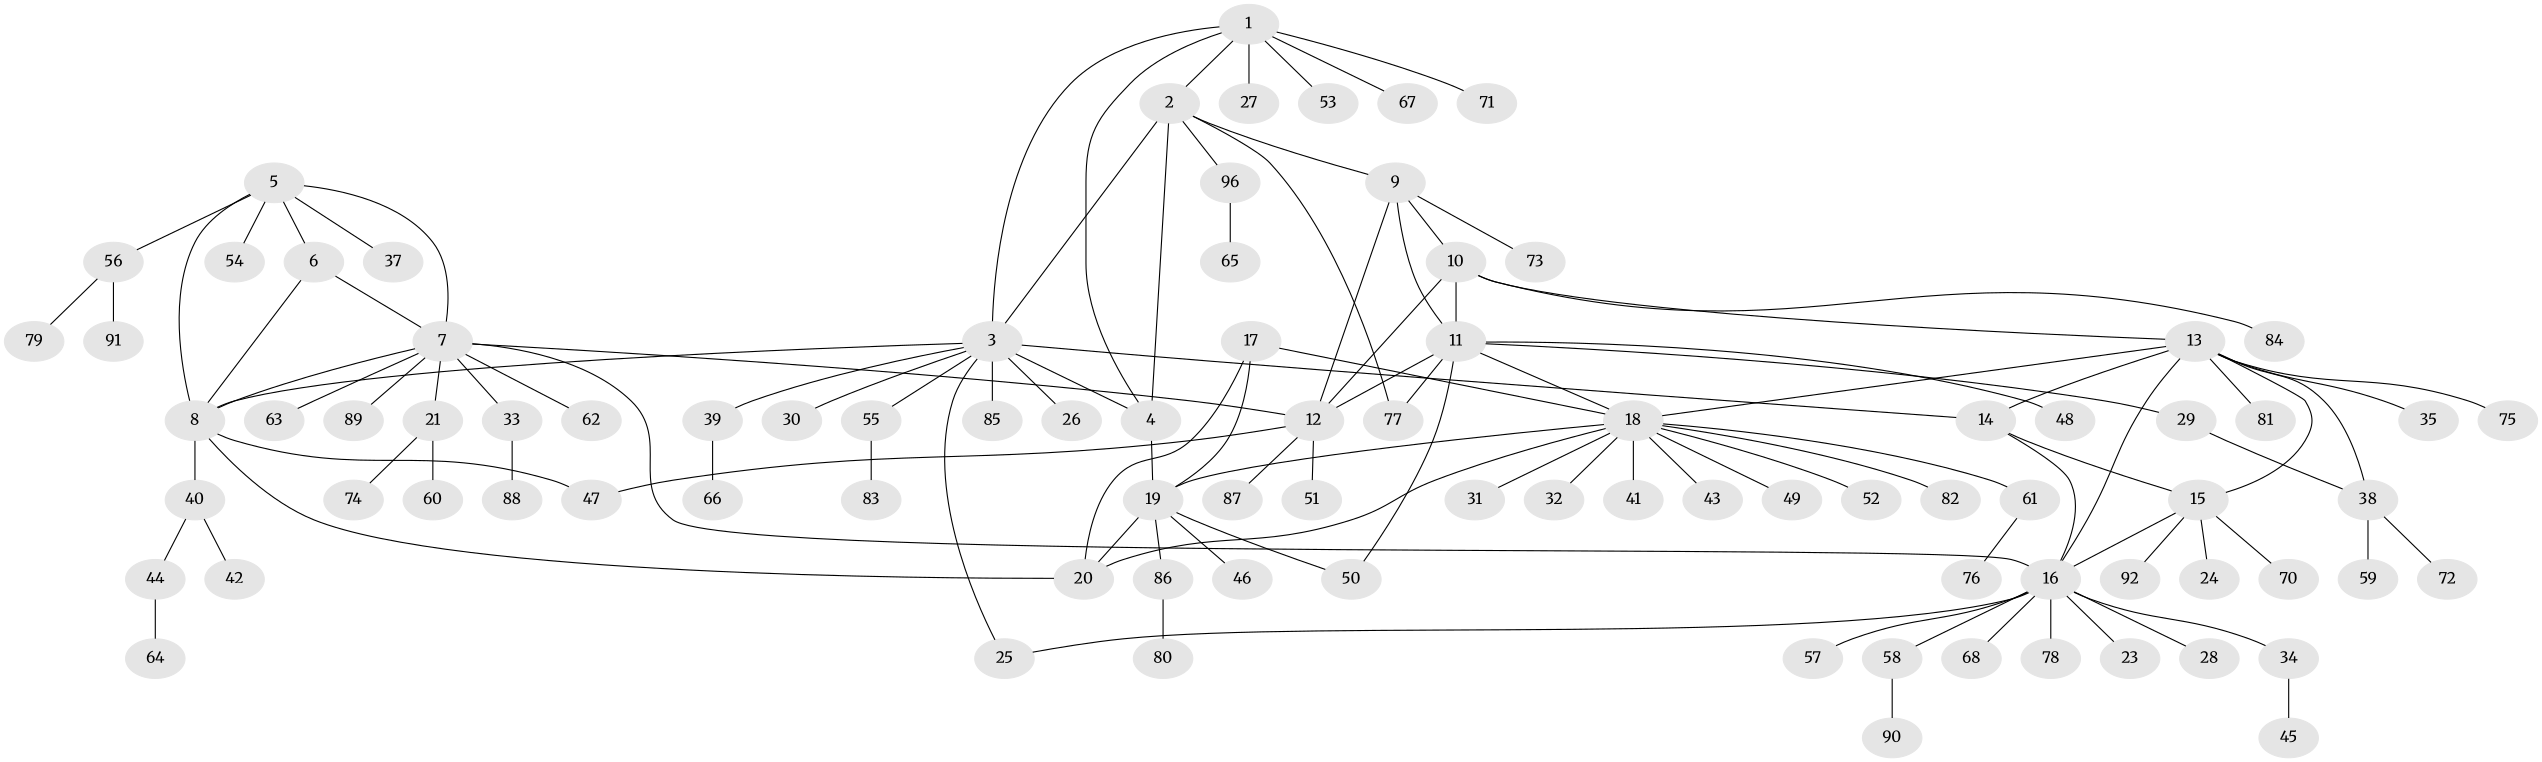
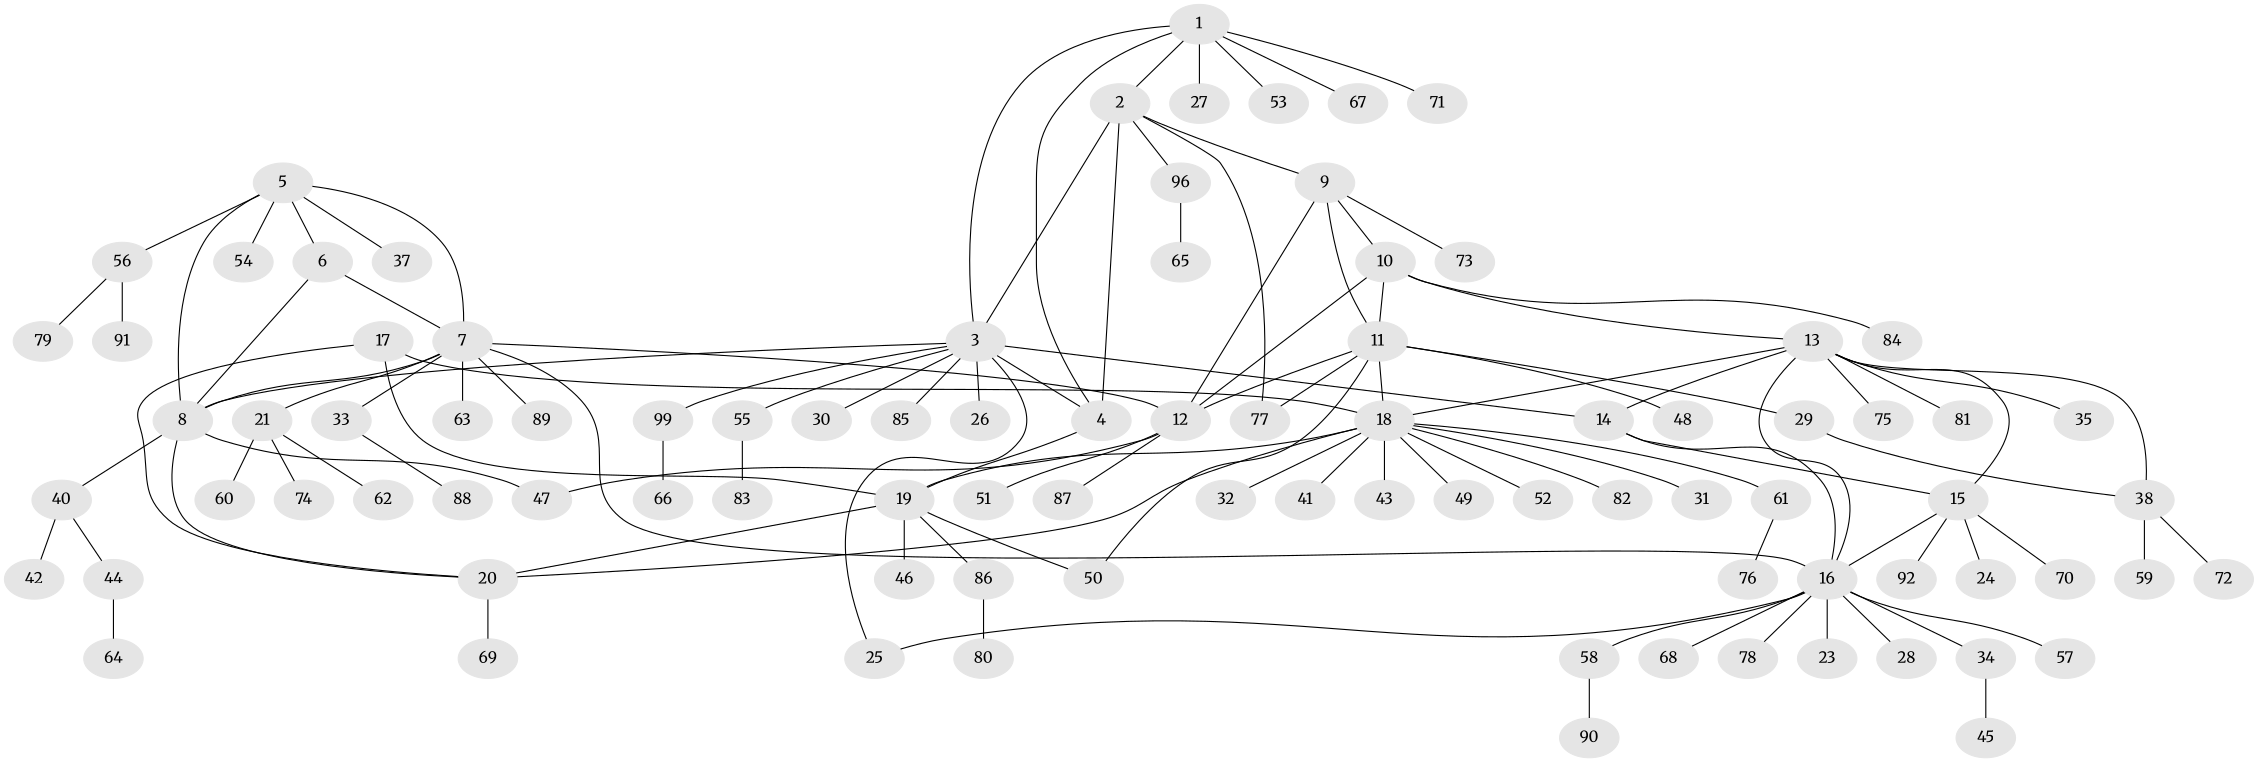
(517, 381) -> (333, 467)
(713, 421) -> (663, 421)
none -> (488, 659)
